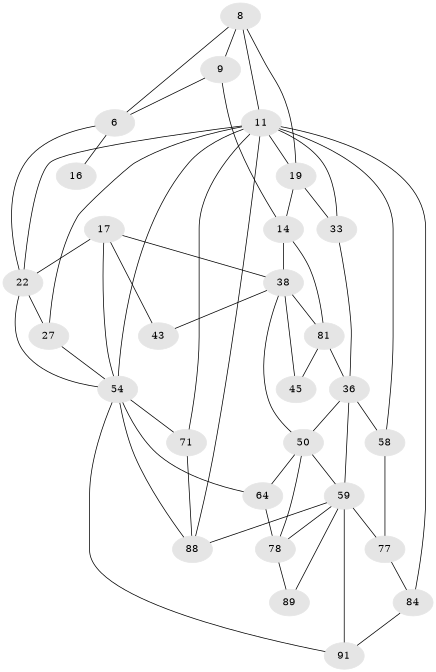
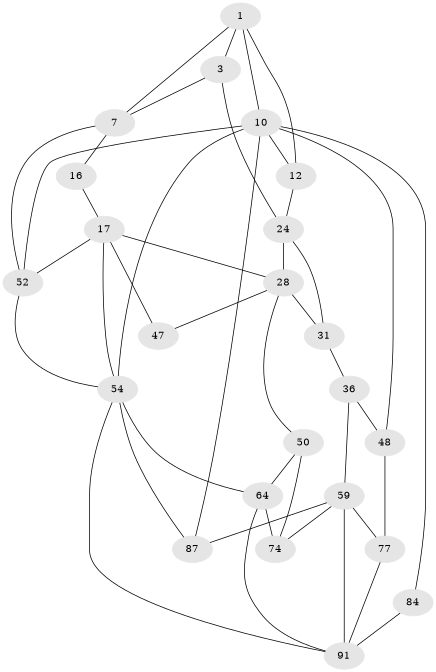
(241, 16) -> (241, 16)
(221, 70) -> (221, 70)
(115, 123) -> (115, 123)
(261, 123) -> (261, 123)
(296, 176) -> (296, 176)
none -> (90, 203)
(284, 229) -> (284, 229)
(337, 229) -> none
(23, 283) -> (23, 283)
(284, 283) -> (284, 283)
(49, 336) -> none
(158, 336) -> (158, 336)
(324, 336) -> (324, 336)
(296, 389) -> none
(326, 416) -> none
(187, 443) -> none
(385, 443) -> (385, 443)
(324, 469) -> none
(192, 549) -> (192, 549)
(275, 549) -> (275, 549)
(399, 576) -> (365, 602)
none -> (251, 599)
(289, 603) -> none
